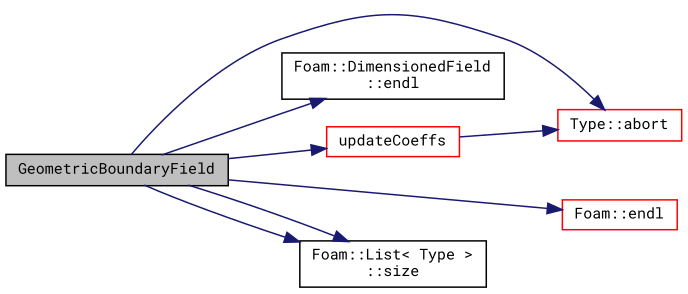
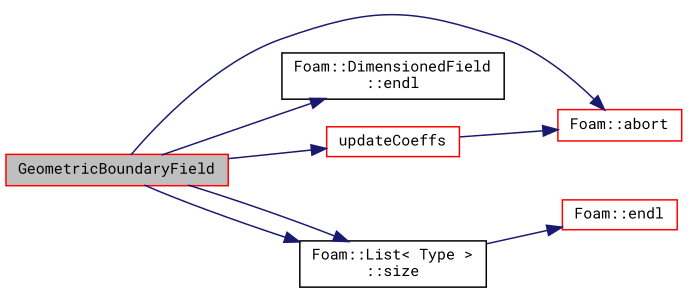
(620, 125) -> (620, 125)
(117, 170) -> (117, 170)
(388, 194) -> (517, 237)
